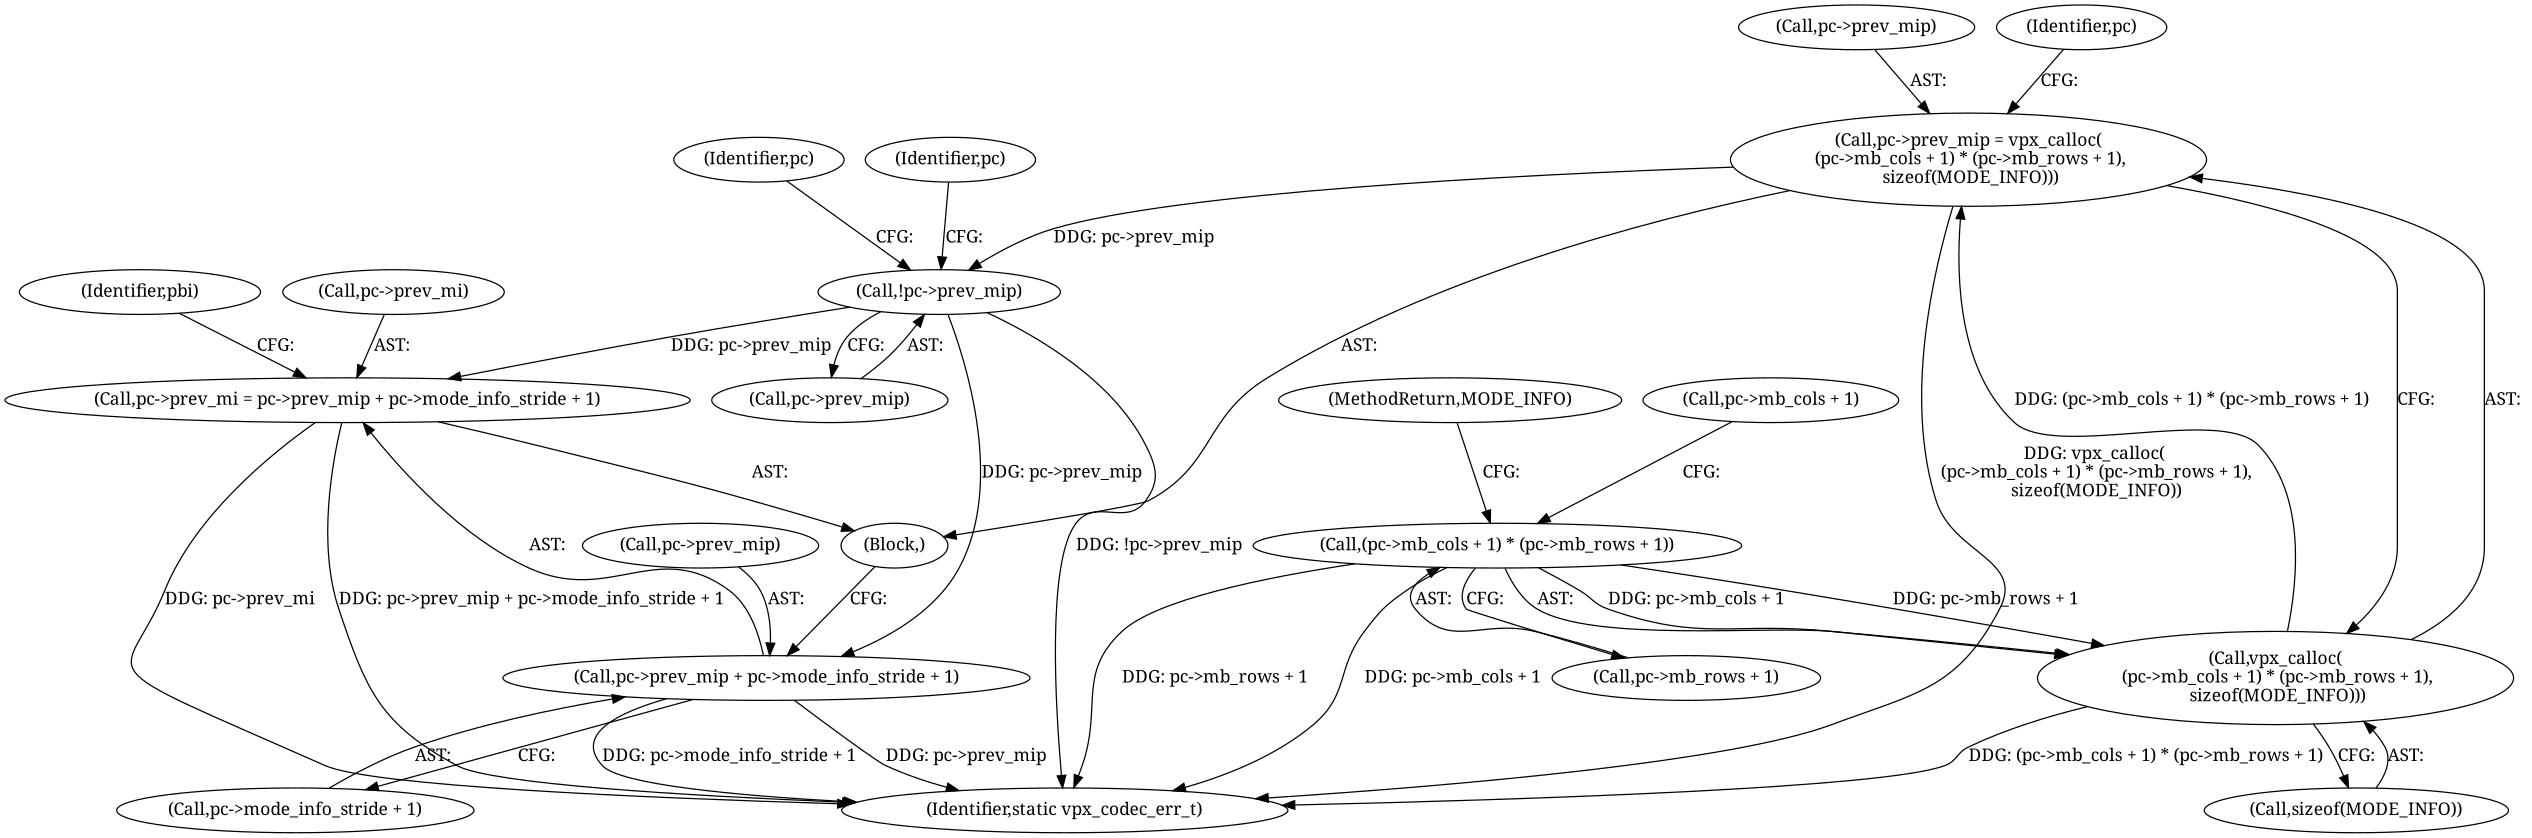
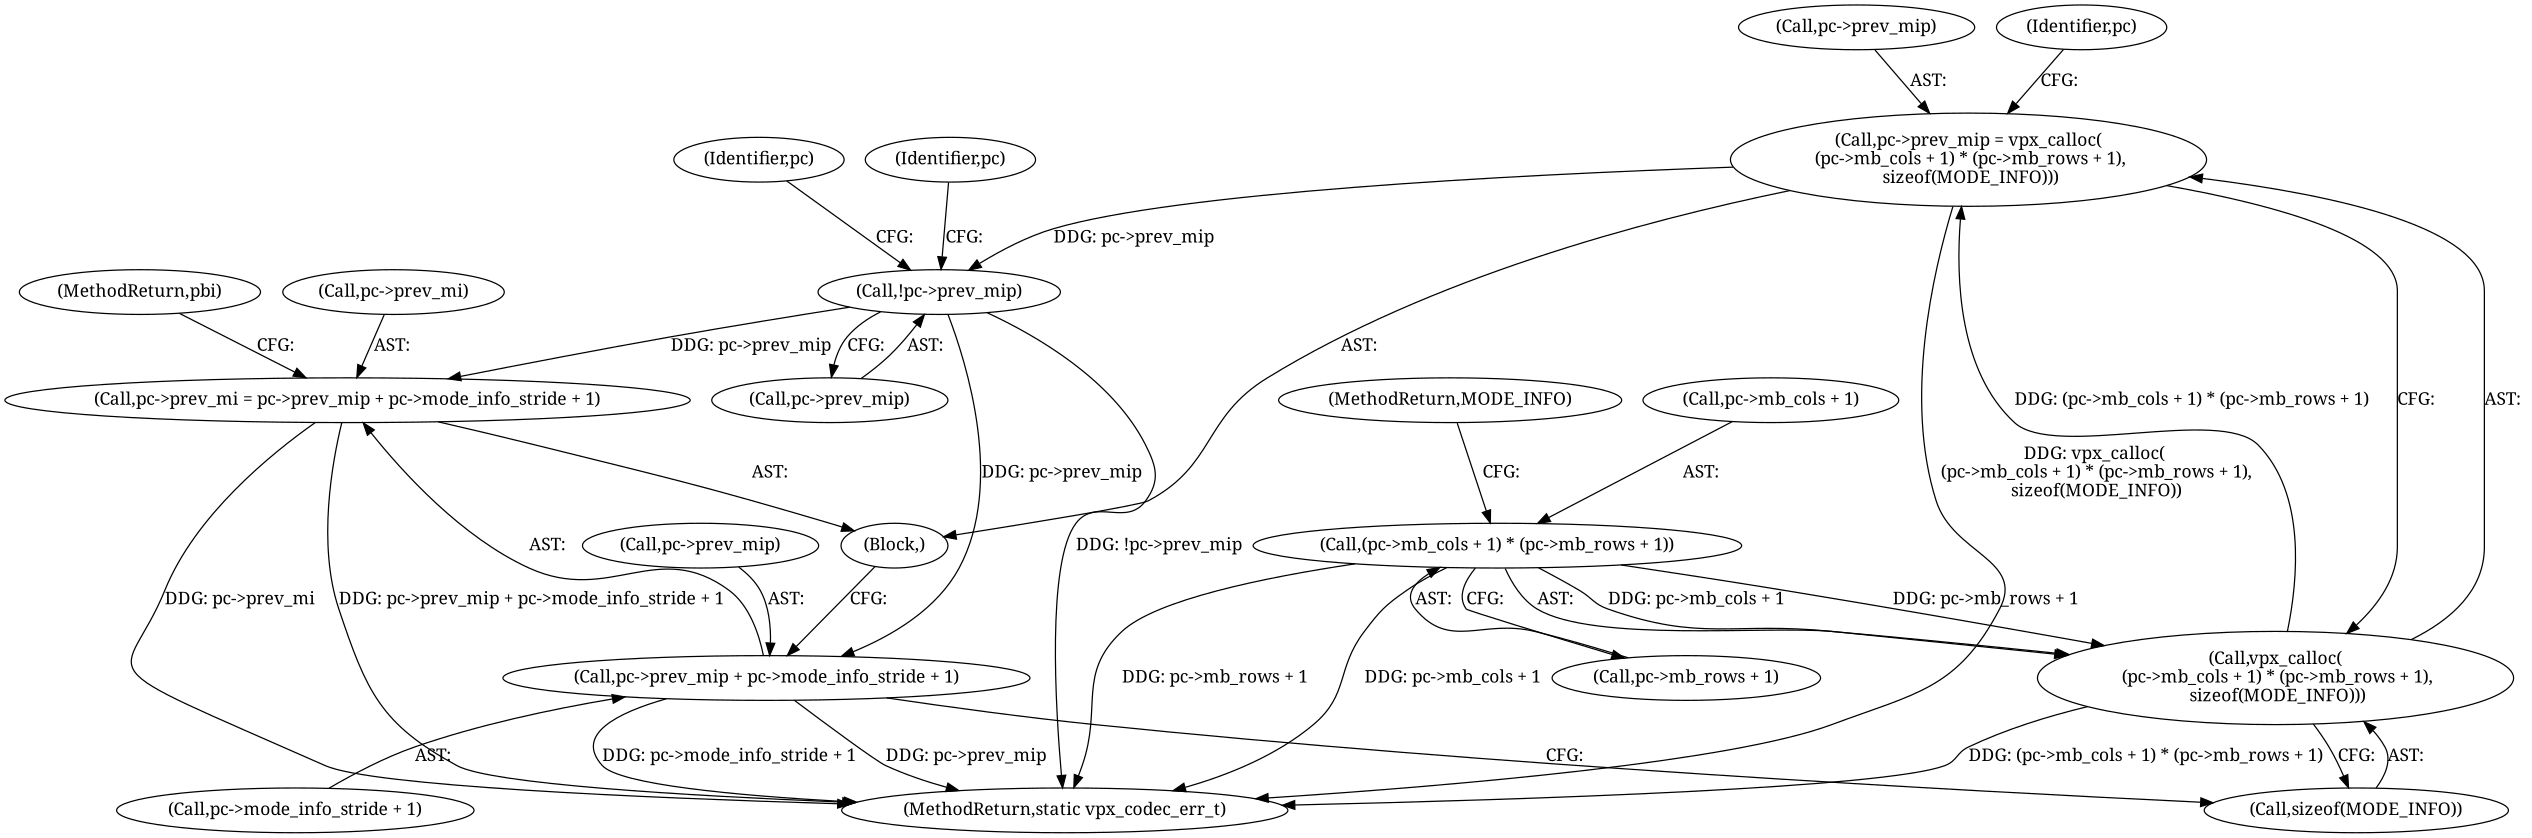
(140, 292) -> (140, 292)
(1704, 473) -> (1704, 473)
(535, 743) -> (1542, 763)
(1065, 810) -> (1065, 810)
